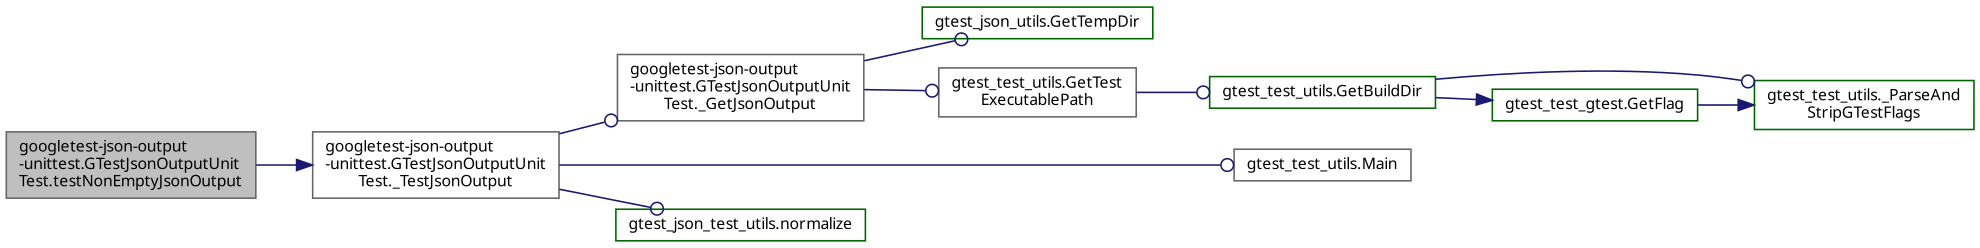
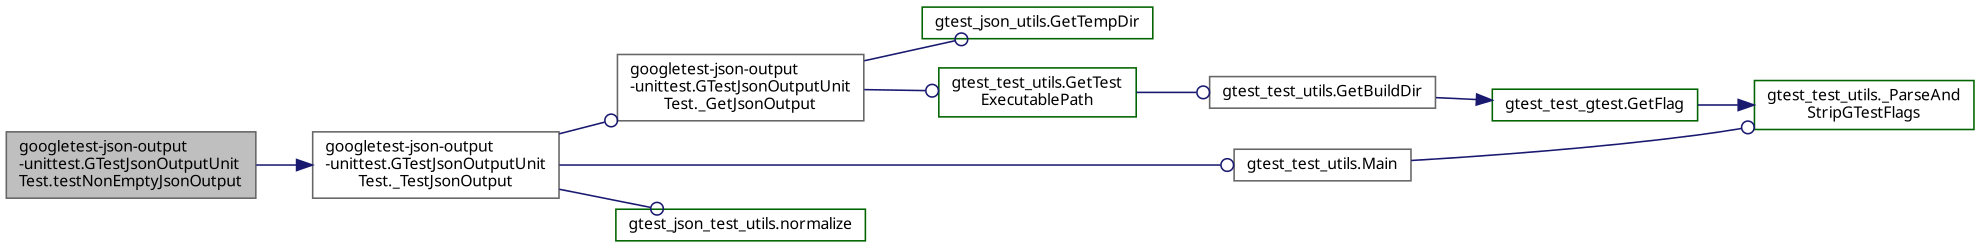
(1589, 71) -> (1577, 148)
(1038, 92) -> (1038, 92)
(1323, 92) -> (1323, 92)
